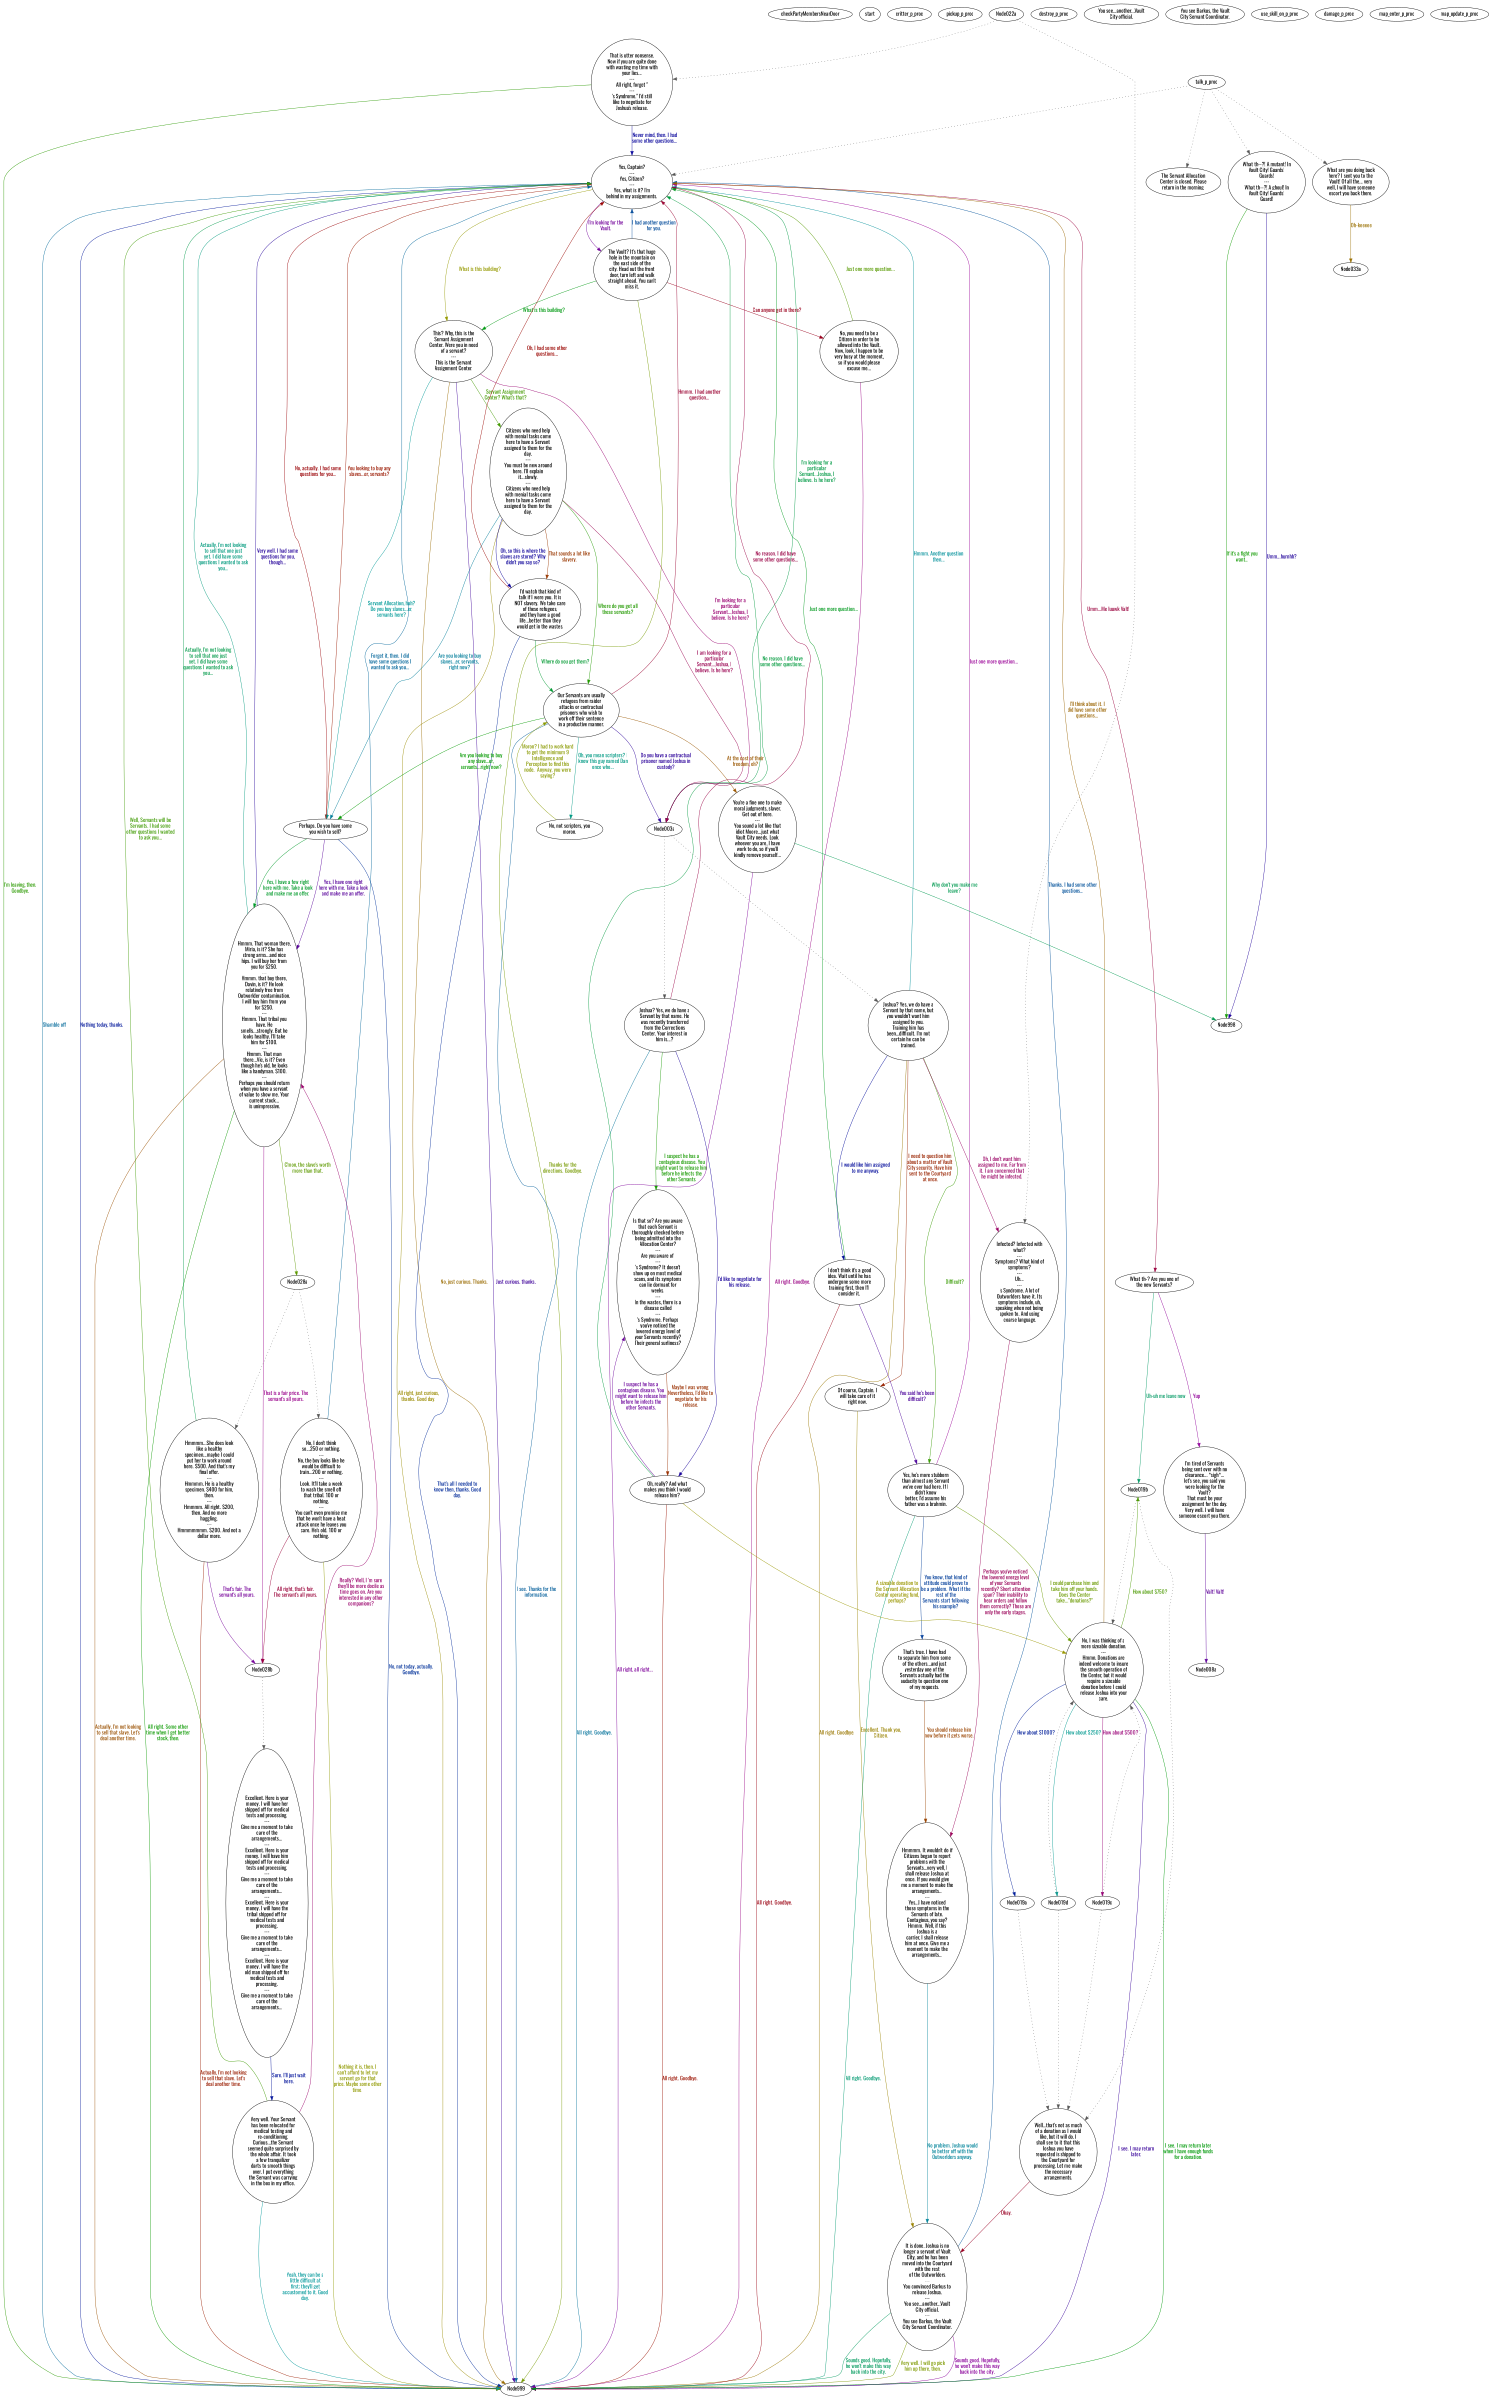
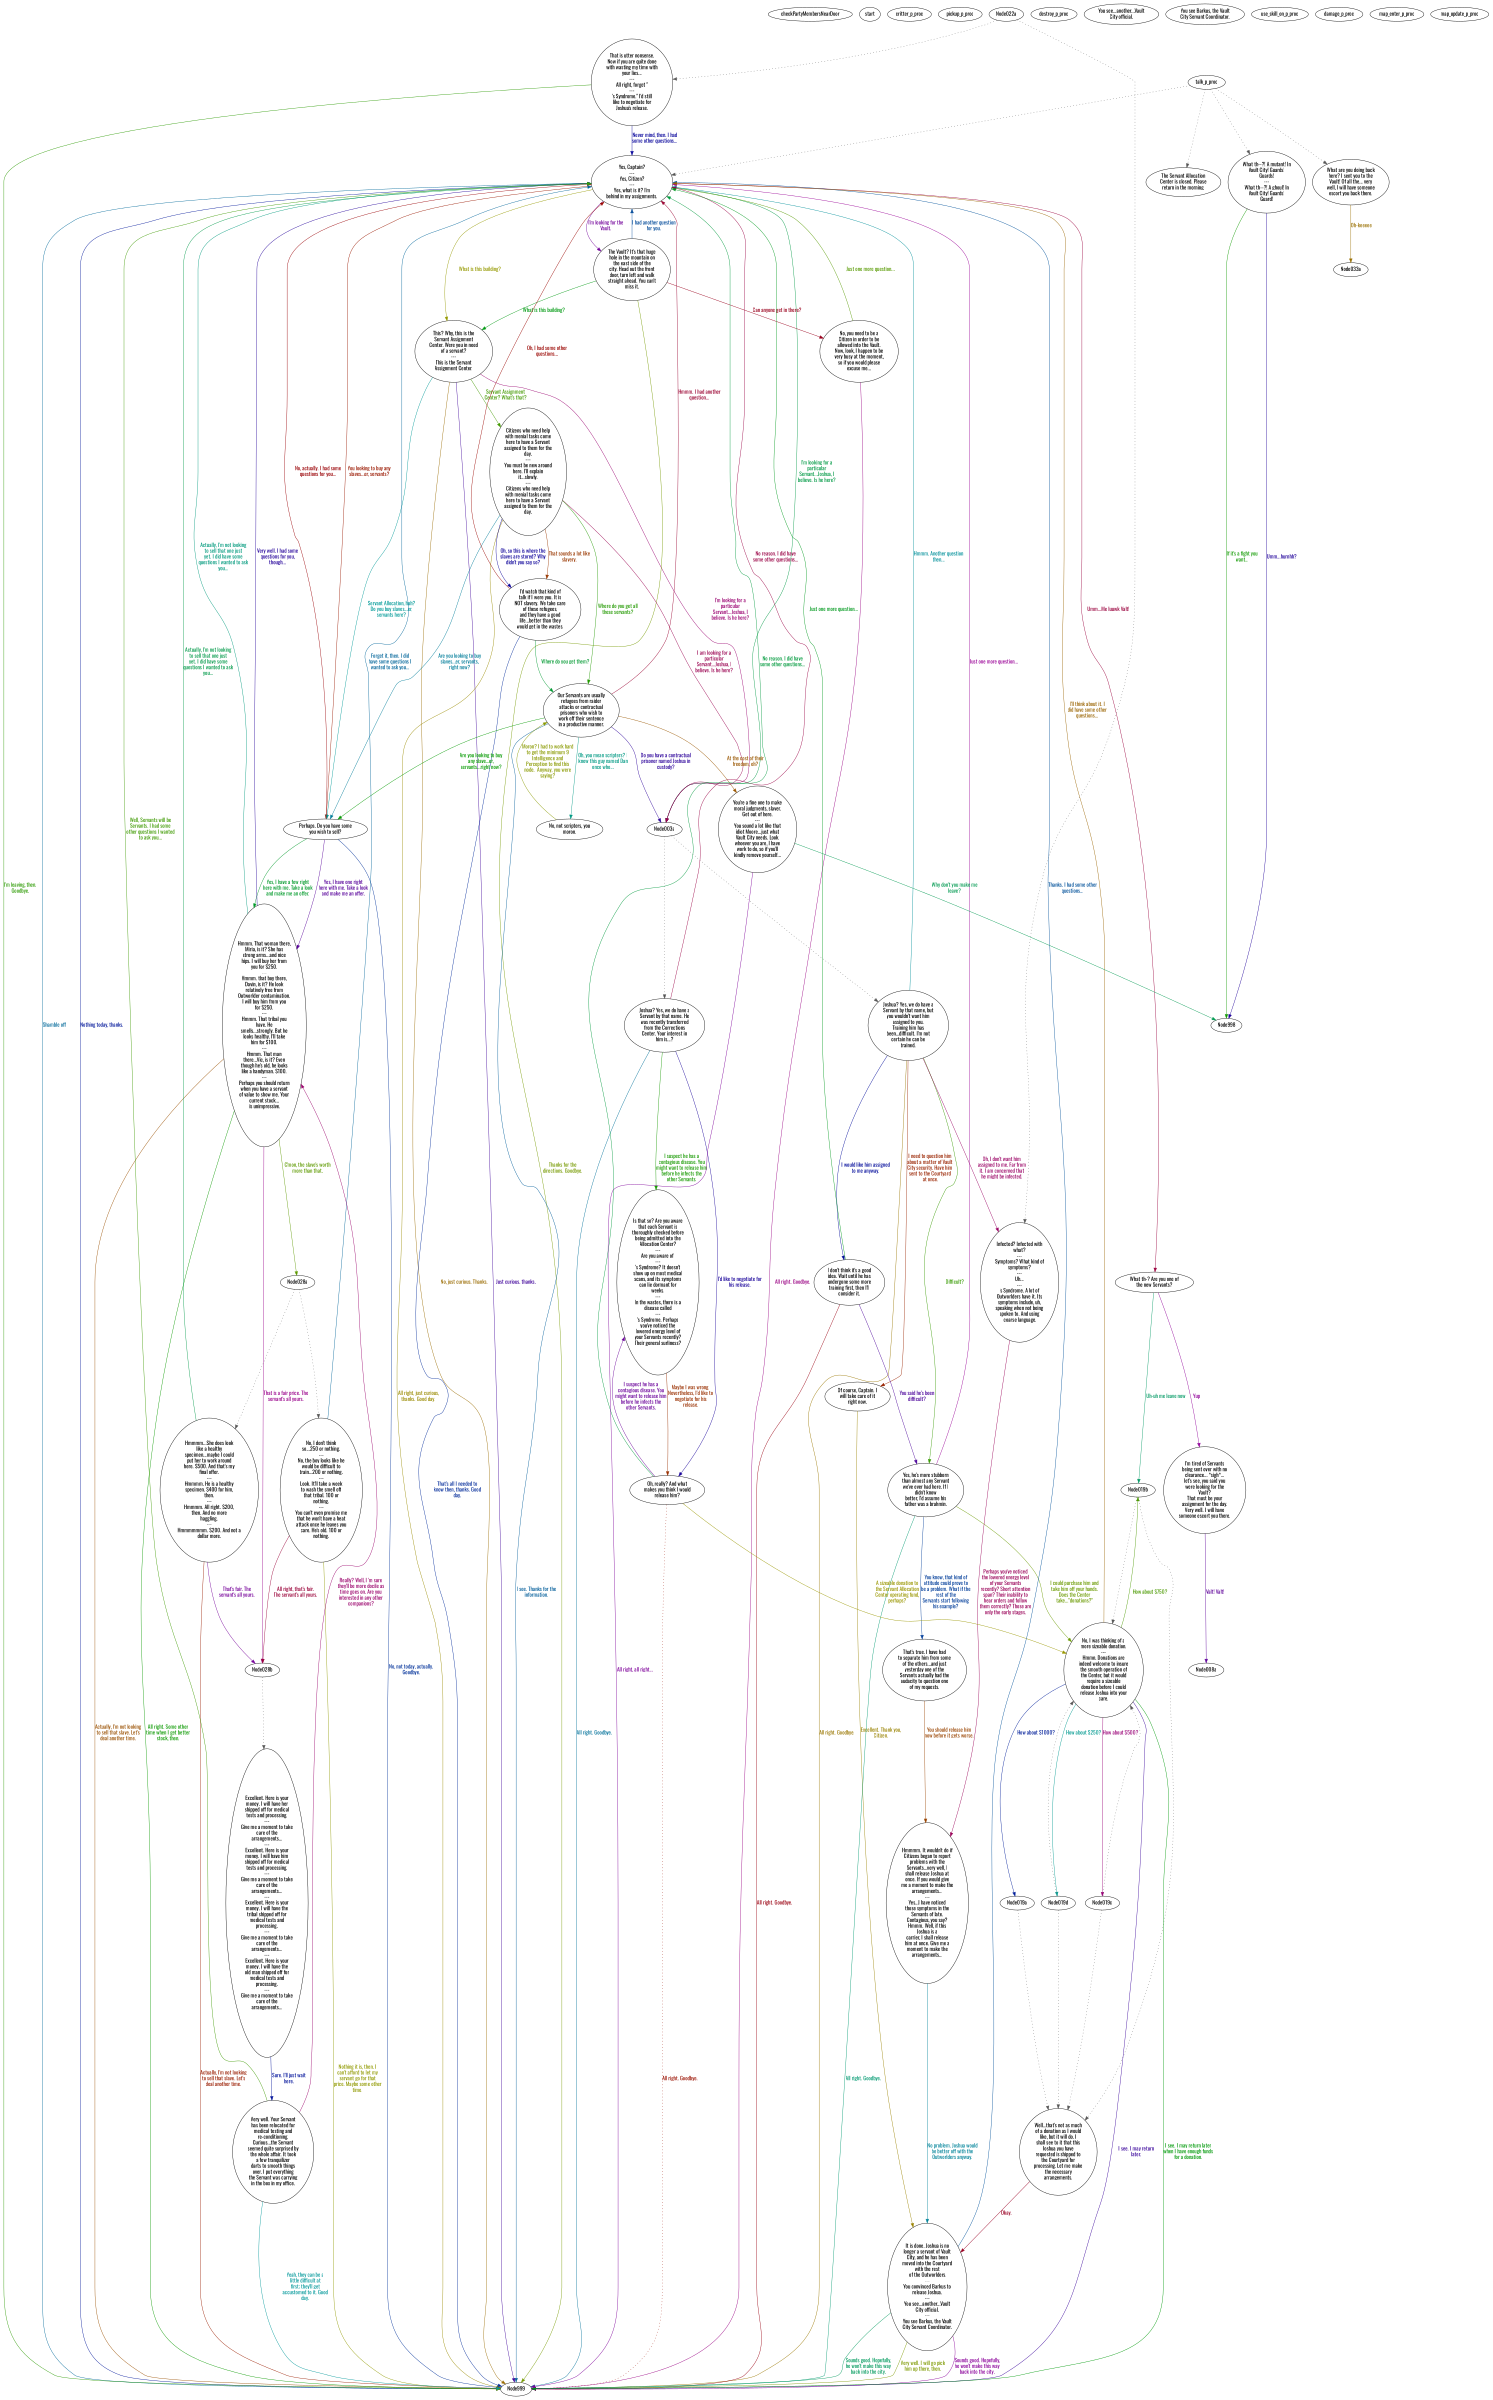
(662, 1991) -> (662, 1991)
